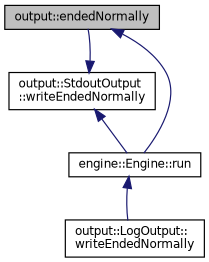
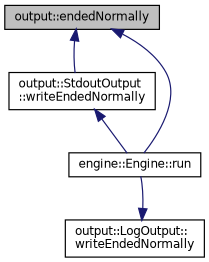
(90, 45) -> (74, 57)
(127, 204) -> (143, 192)
